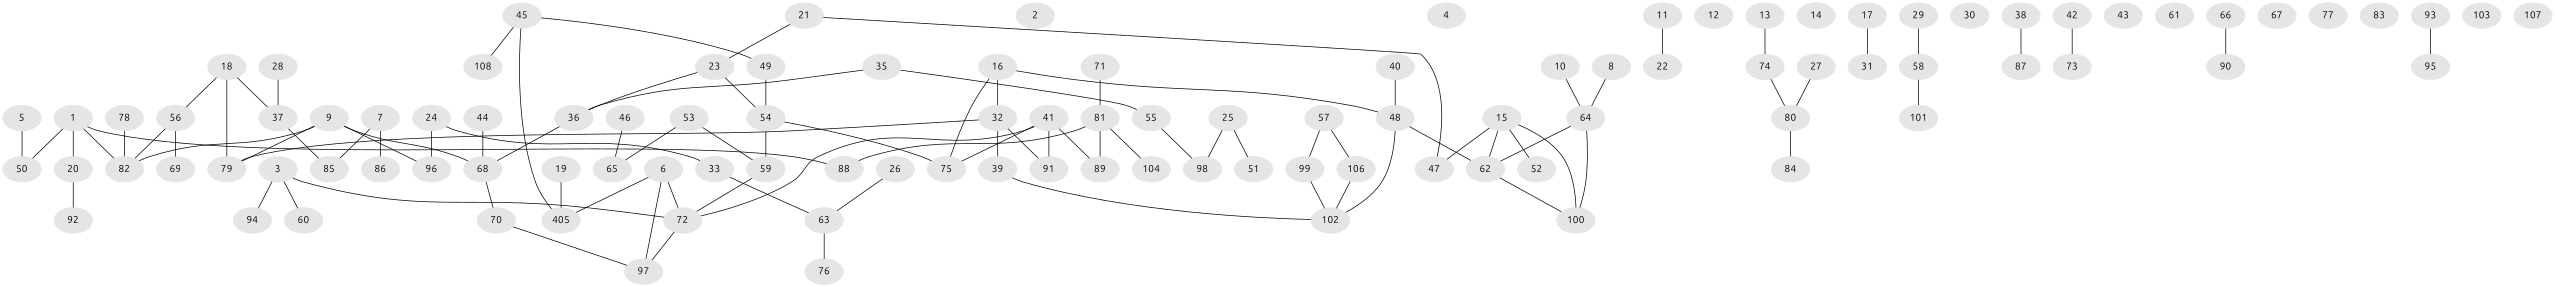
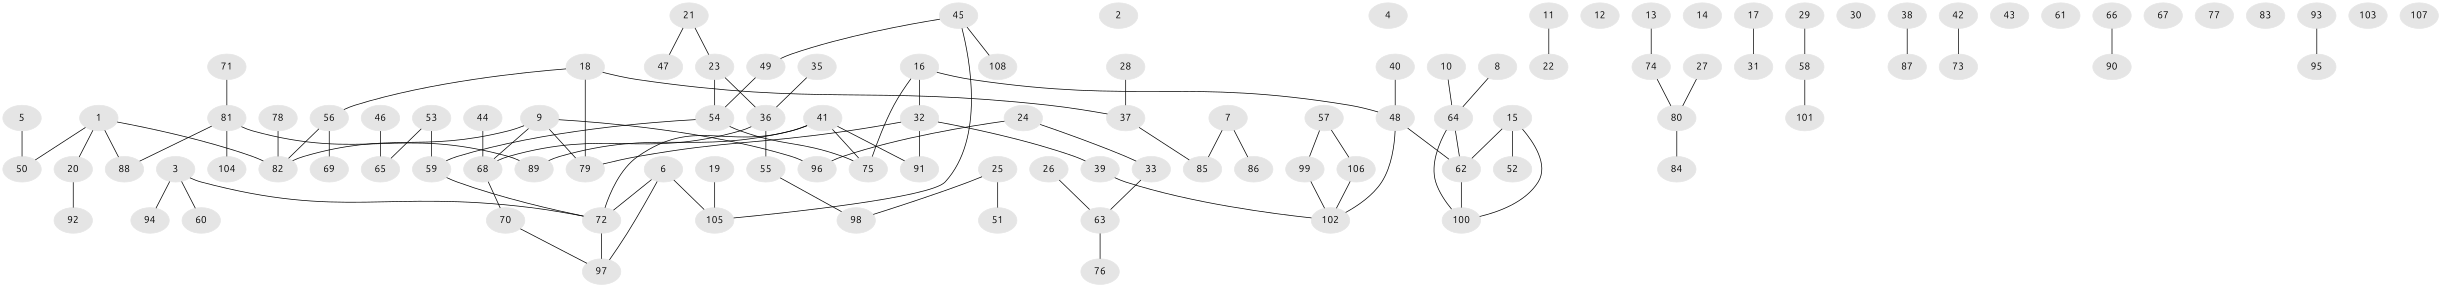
(1019, 87) -> (766, 145)
(1468, 144) -> none
(561, 220) -> (715, 220)
